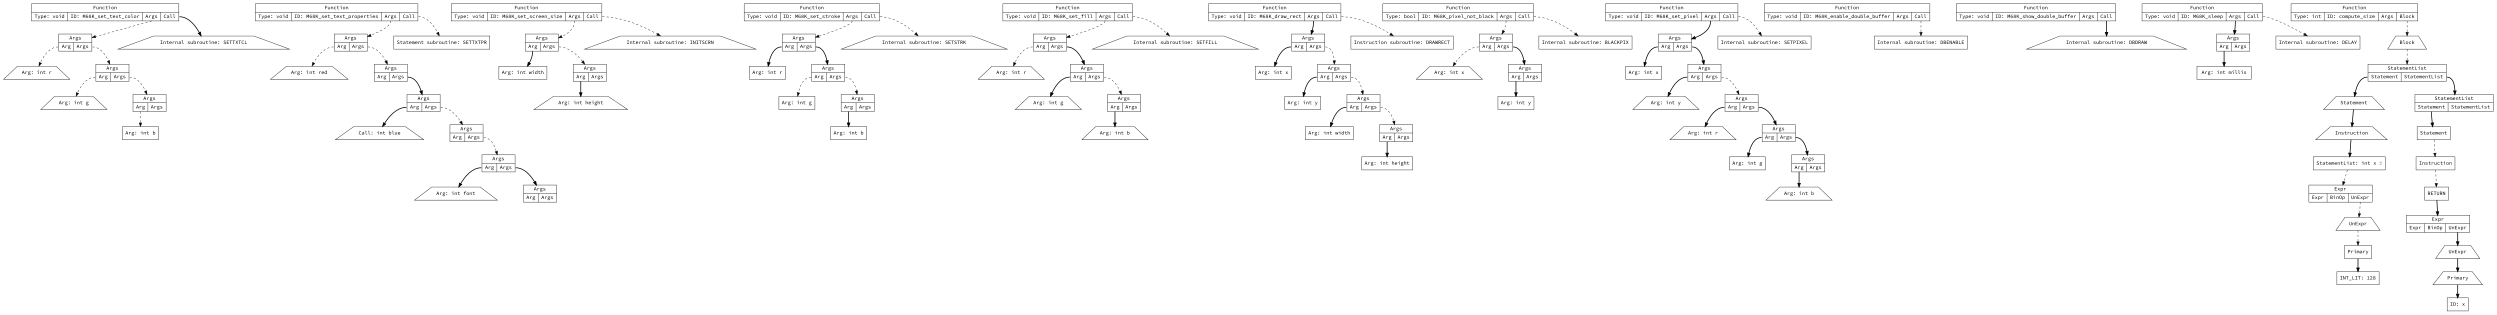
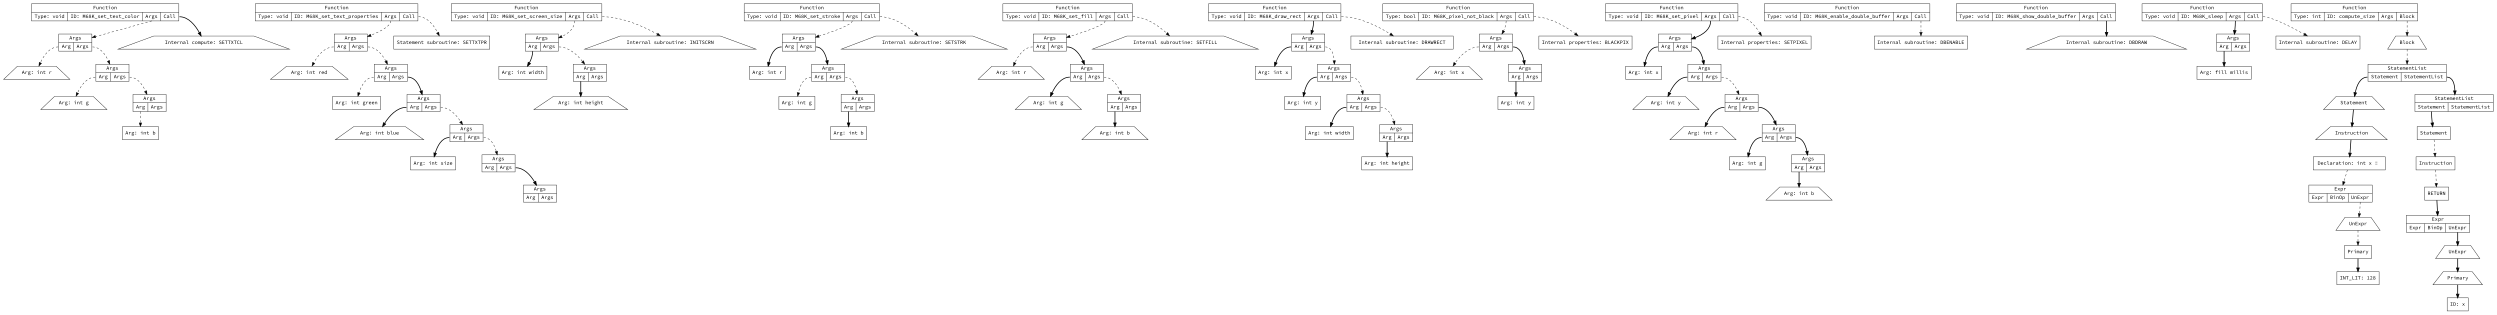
(204, 43) -> (204, 43)
(1402, 43) -> (1402, 43)
(1585, 43) -> (1585, 43)
(1764, 43) -> (1764, 43)
(2224, 73) -> (2224, 73)
none -> (357, 103)
(380, 133) -> (380, 133)
none -> (433, 163)
(2349, 163) -> (2349, 163)
(456, 194) -> none
